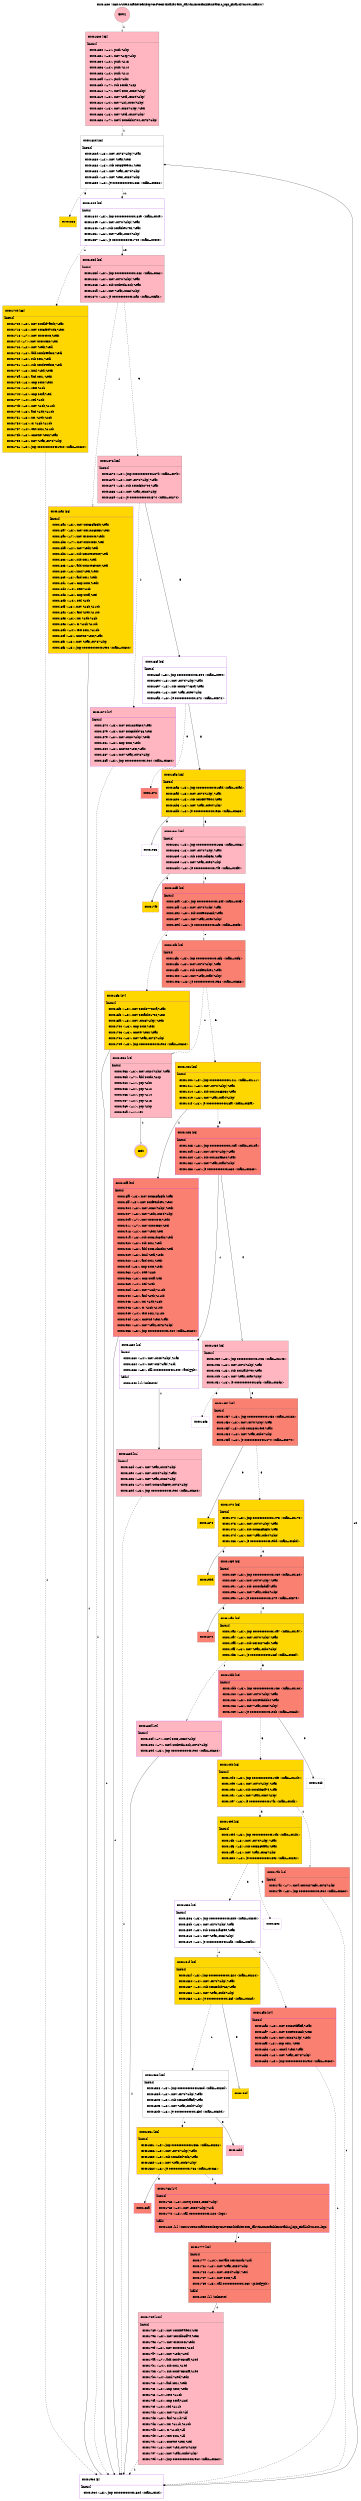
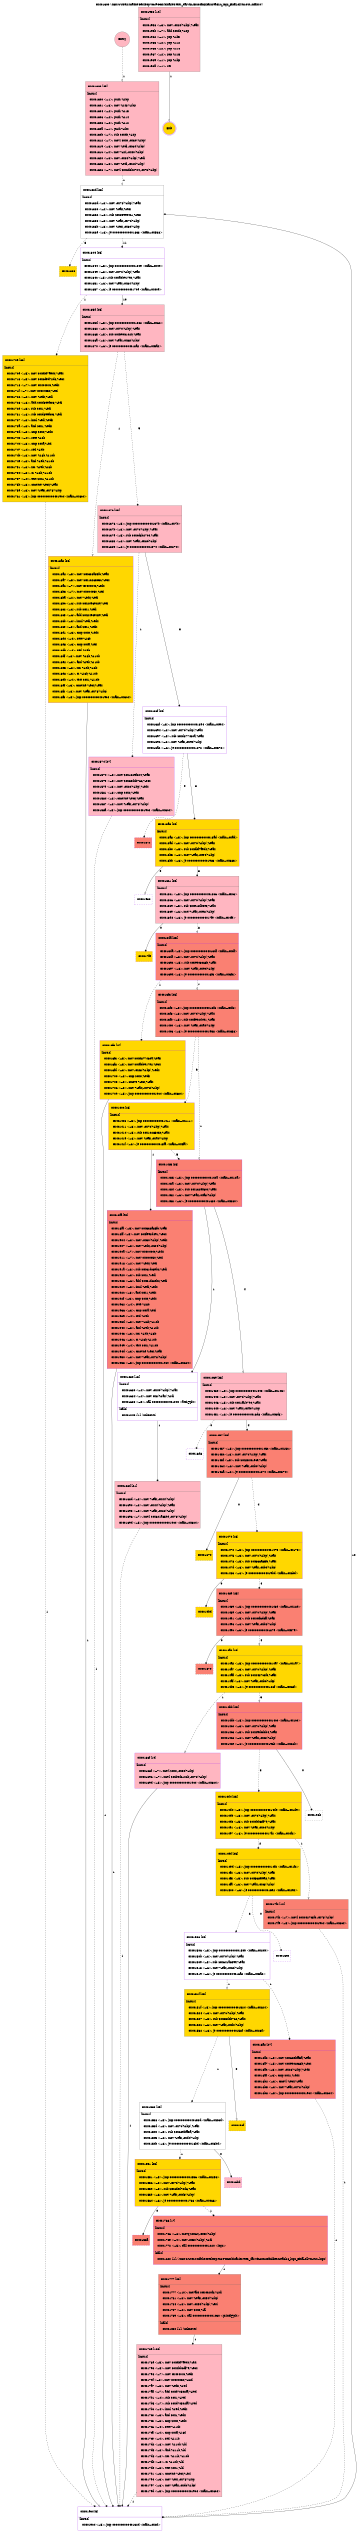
(204, 821) -> (197, 871)
(199, 1029) -> (199, 1097)
